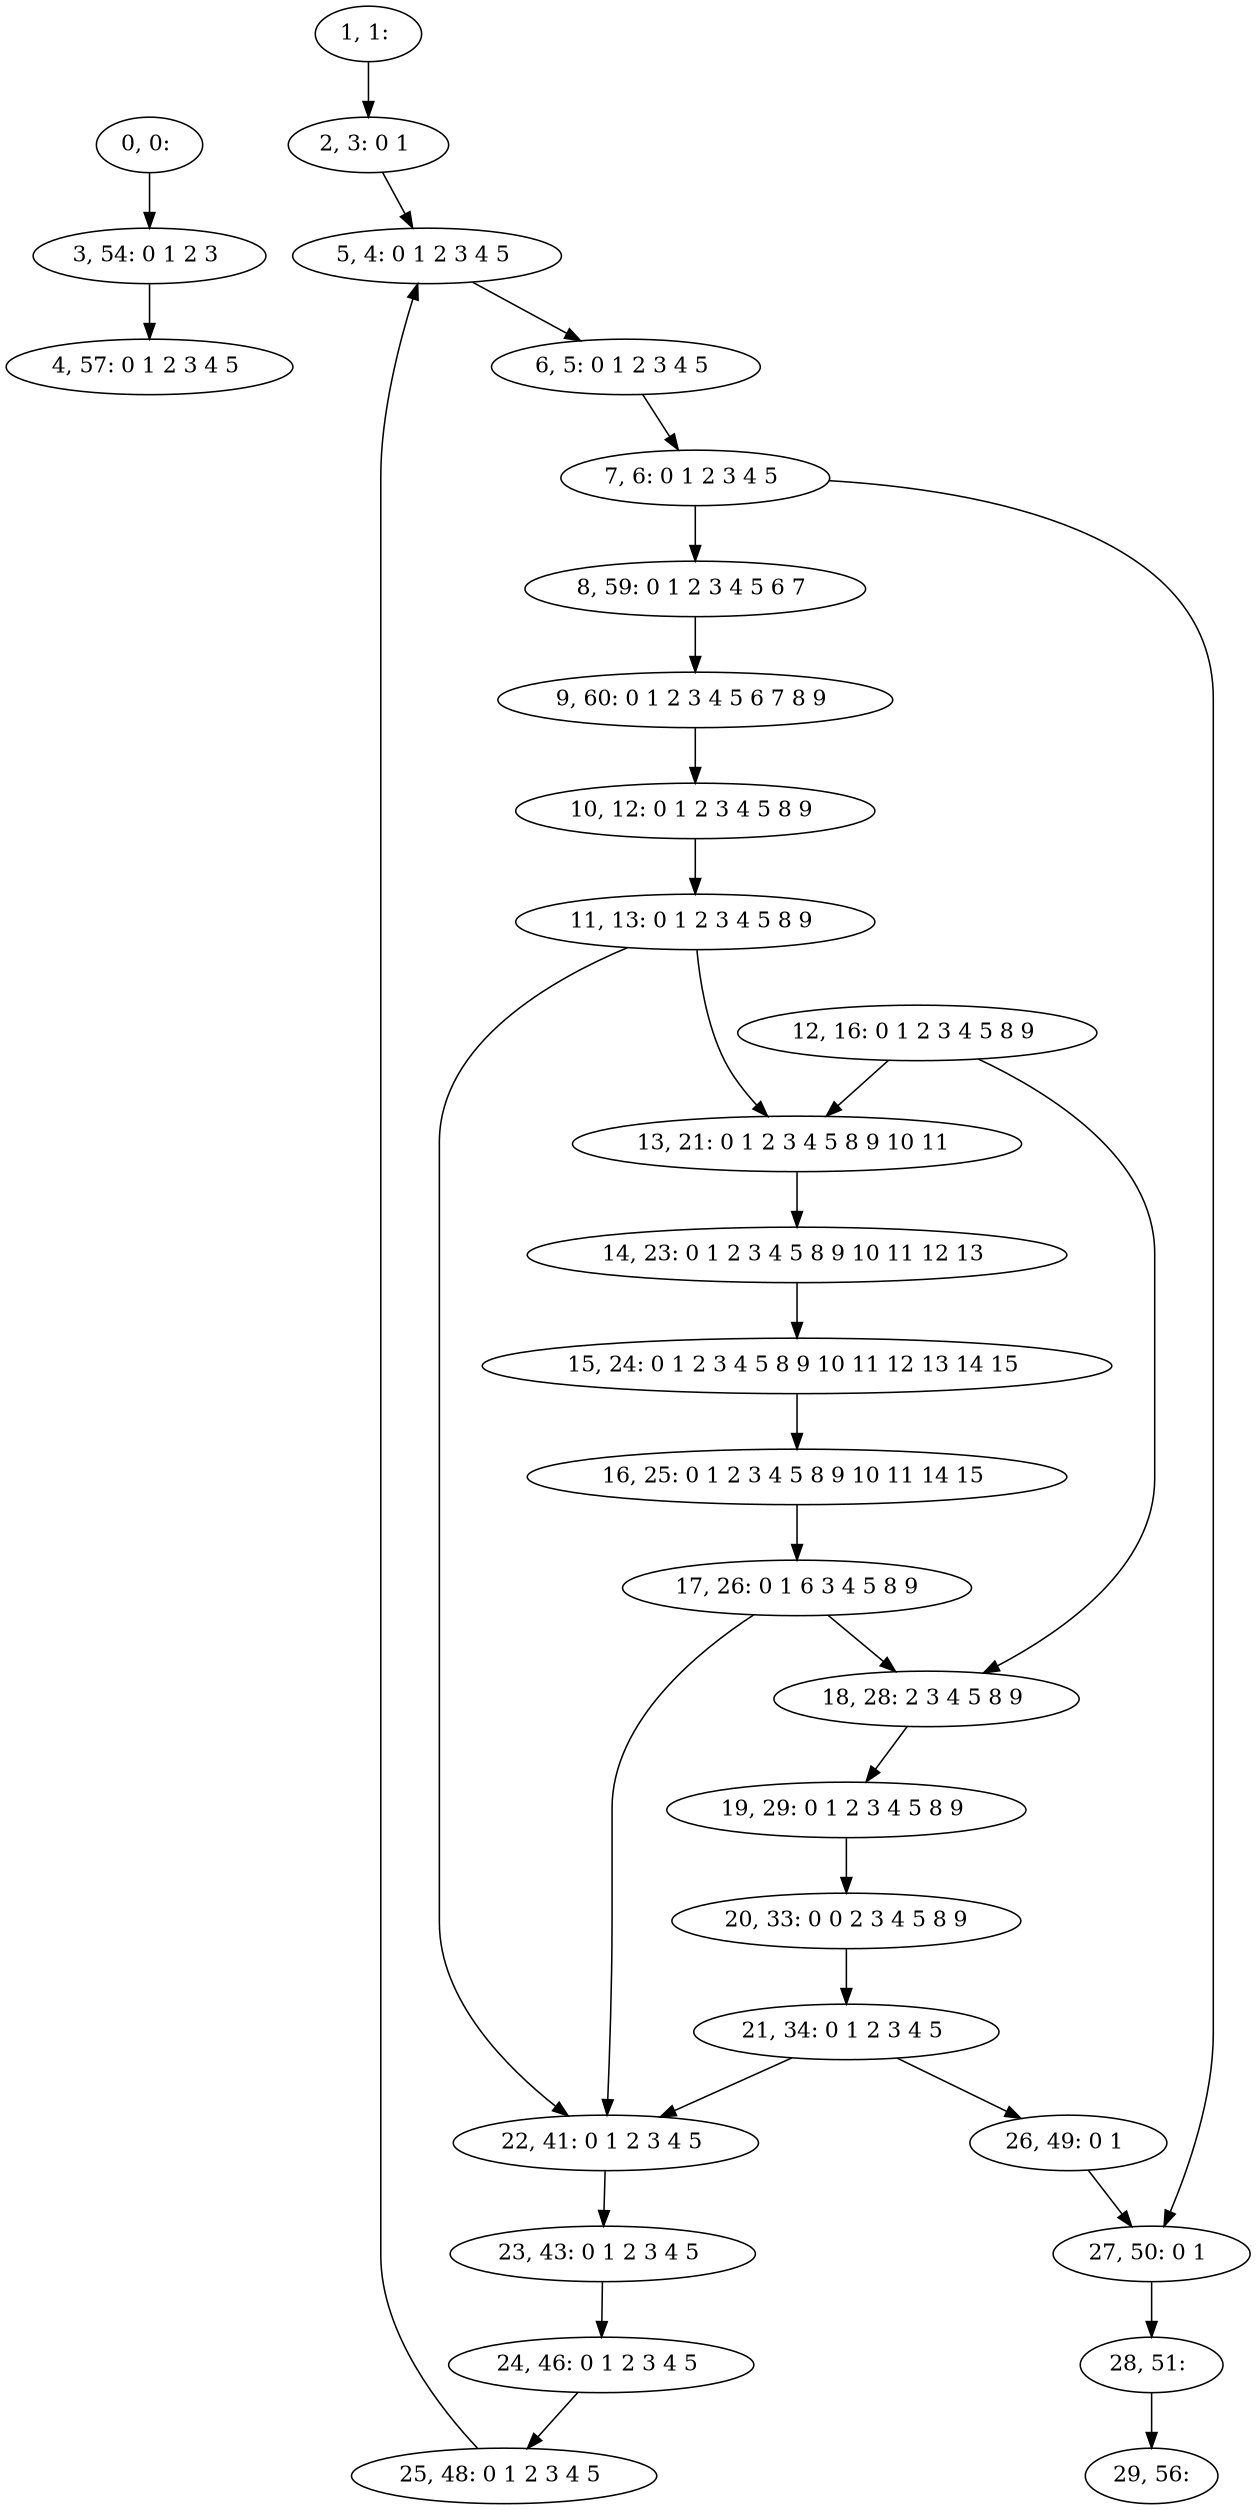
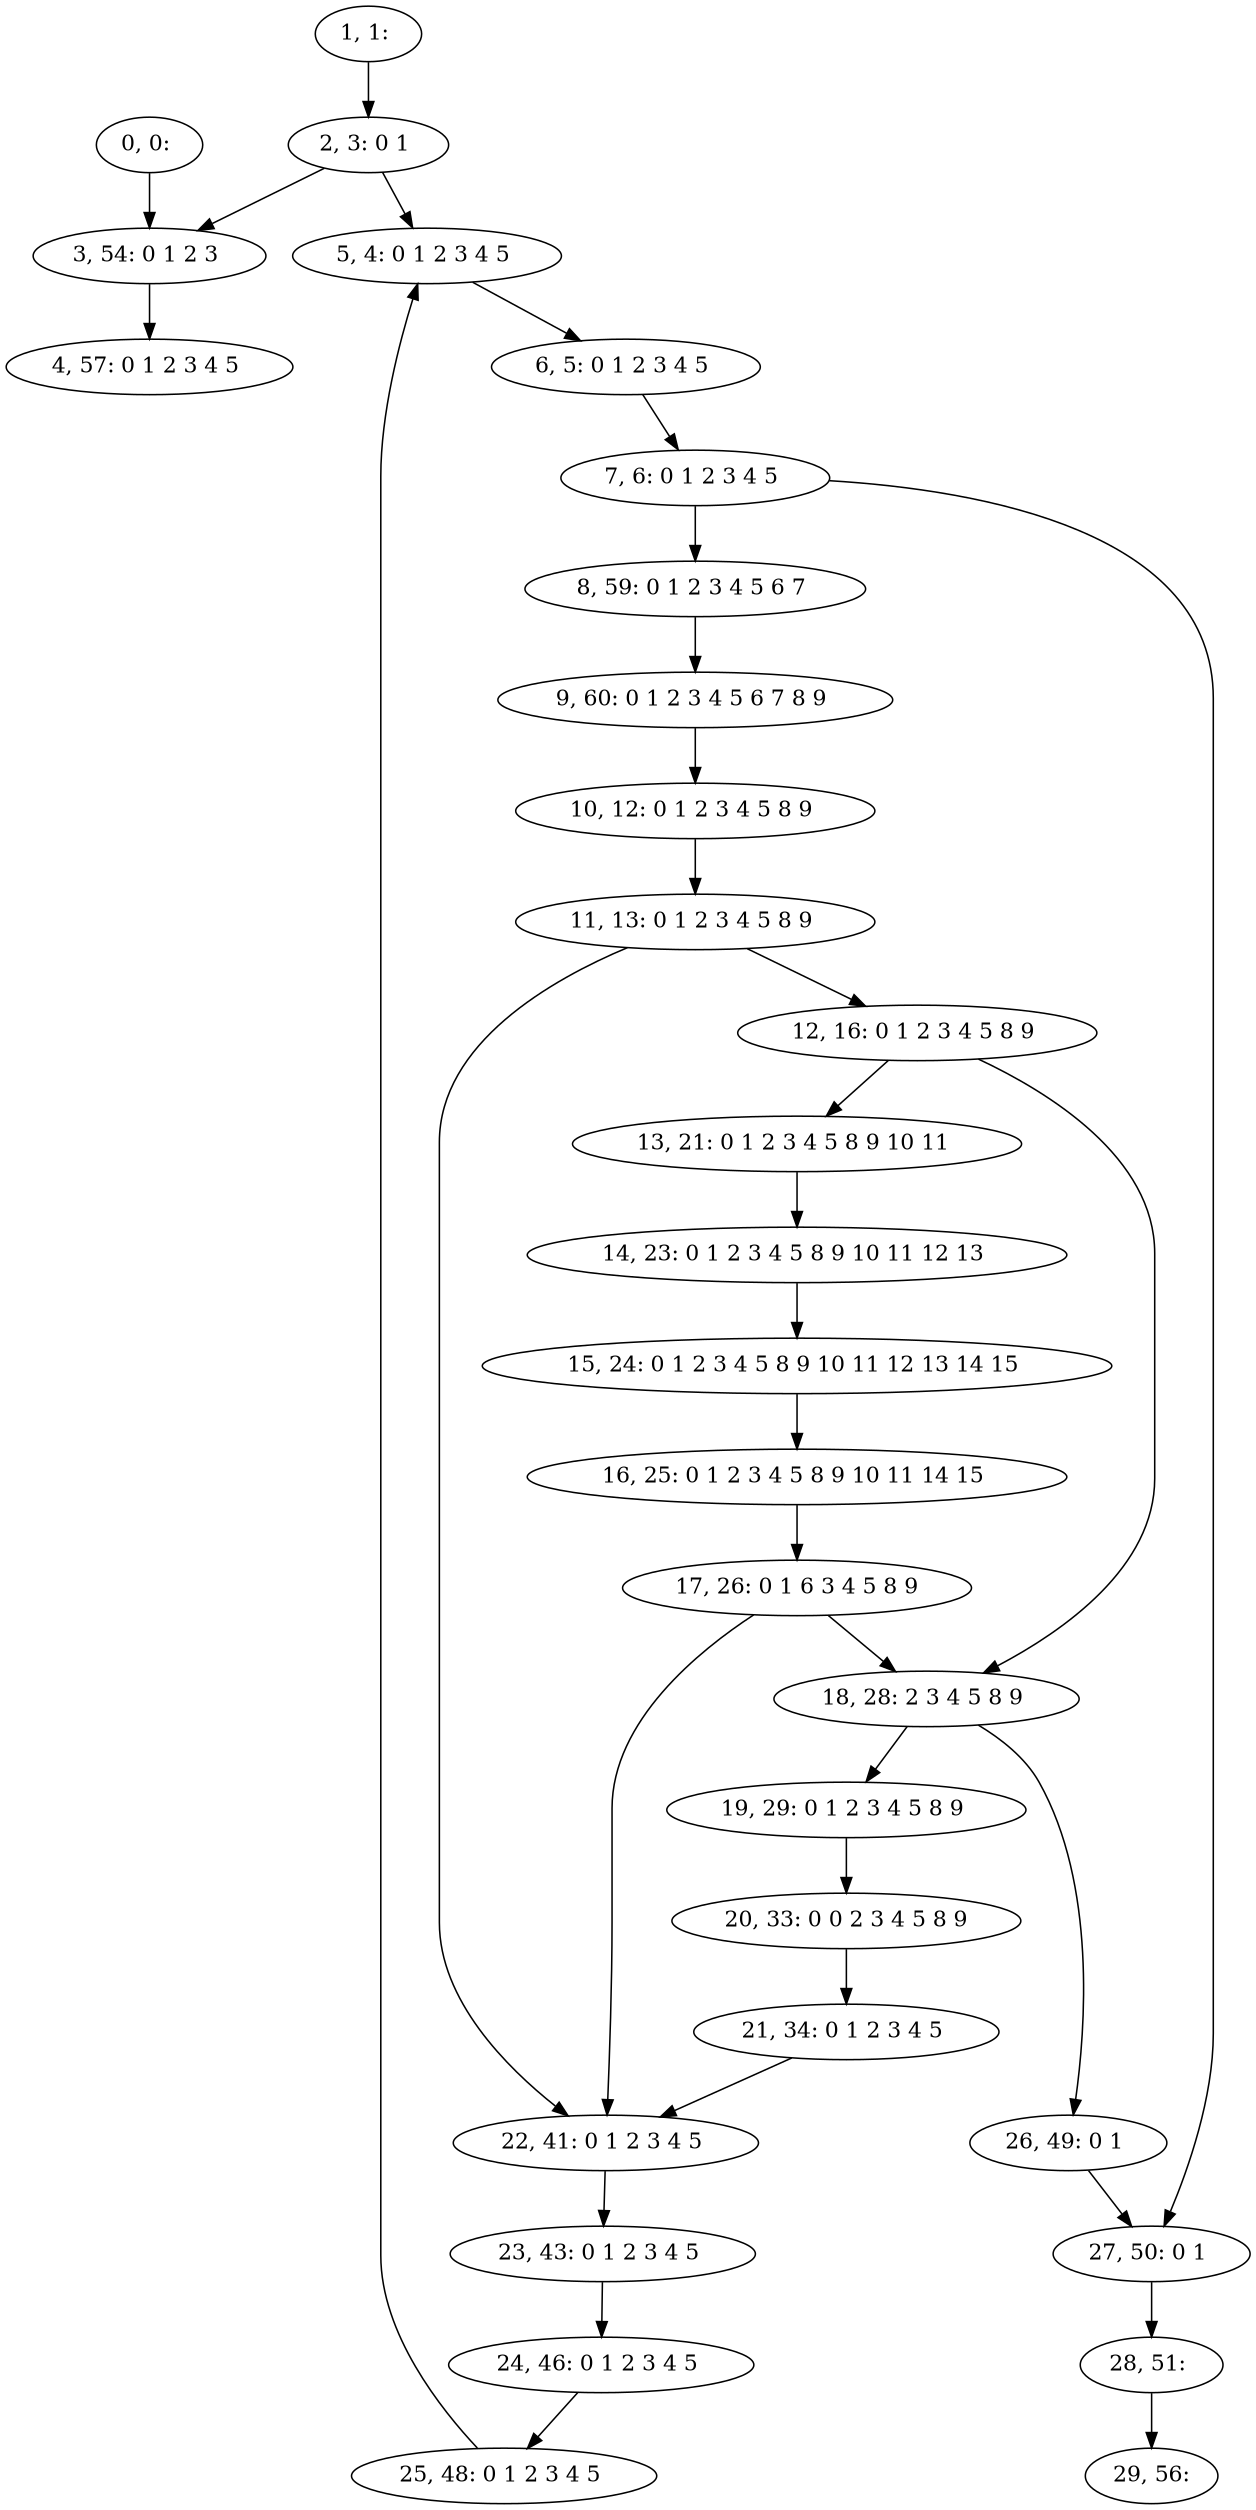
none -> (268, 196)
(713, 1033) -> (799, 974)
(952, 2085) -> (1076, 1896)
